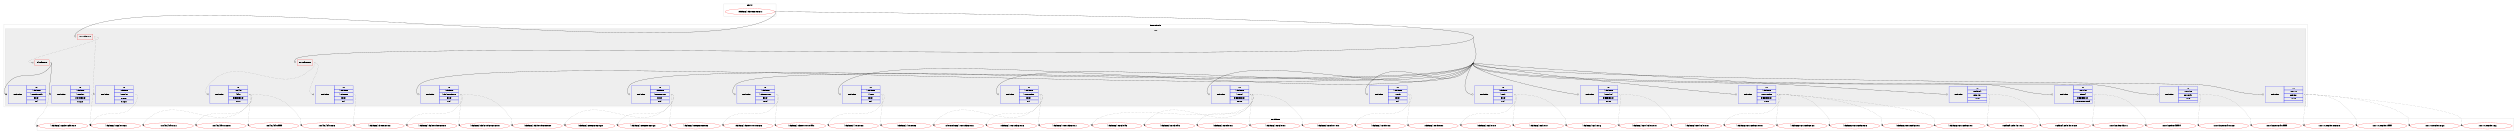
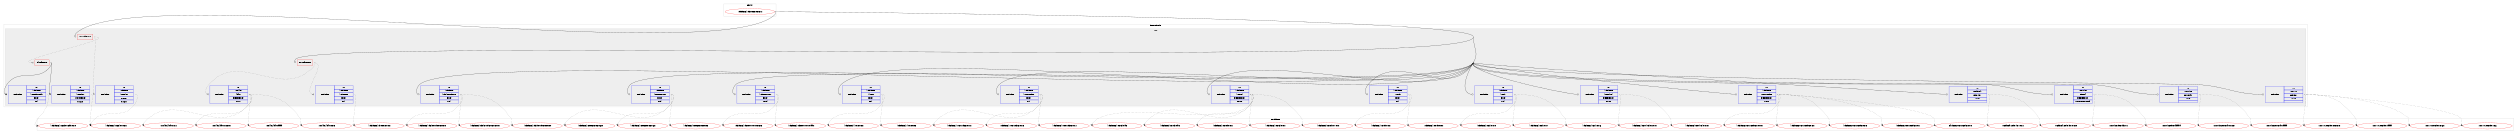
(959, 126) -> (959, 126)
(1960, 126) -> (1960, 126)
